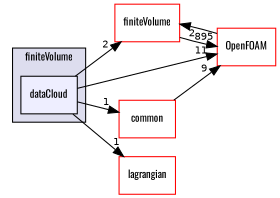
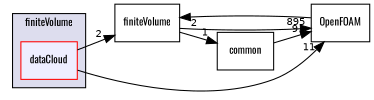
(147, 23) -> (147, 23)
(246, 47) -> (340, 23)
(49, 95) -> (49, 61)
(93, 106) -> (193, 36)
(147, 119) -> (245, 51)
(147, 175) -> none
